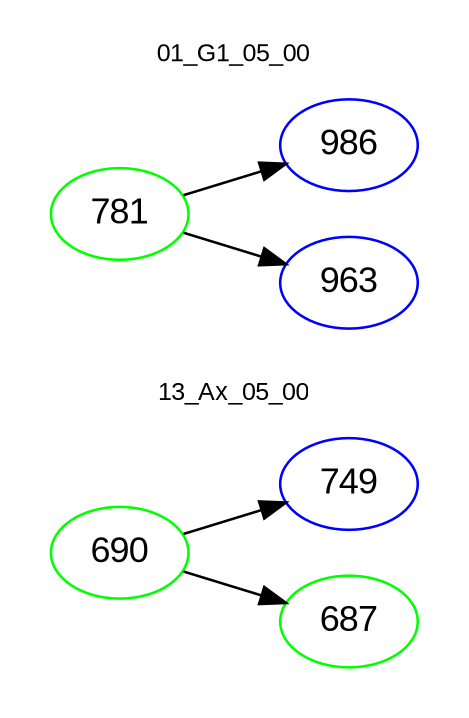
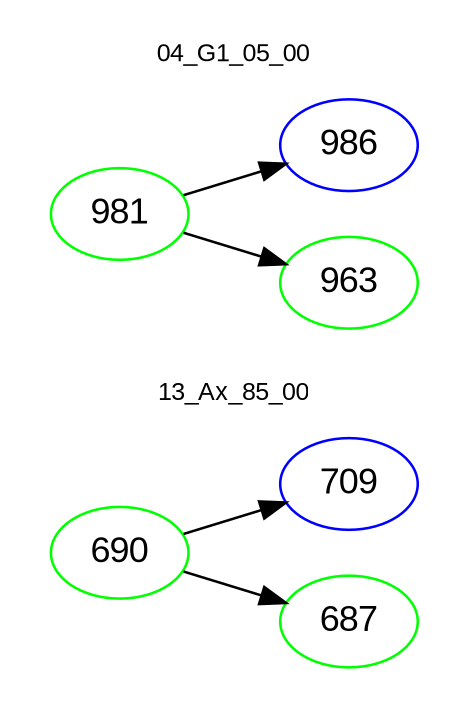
(234, 55) -> (234, 55)
(120, 214) -> (120, 214)
(349, 283) -> (349, 283)
(234, 394) -> (234, 394)
(349, 484) -> (349, 484)
